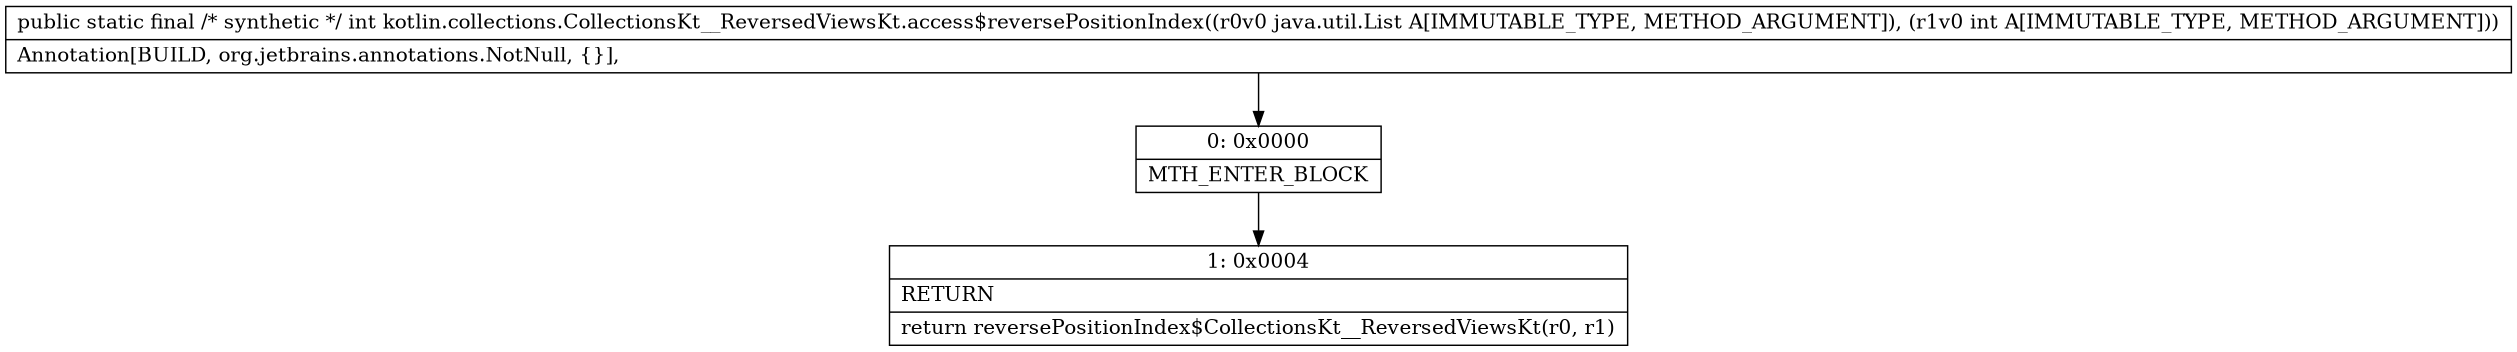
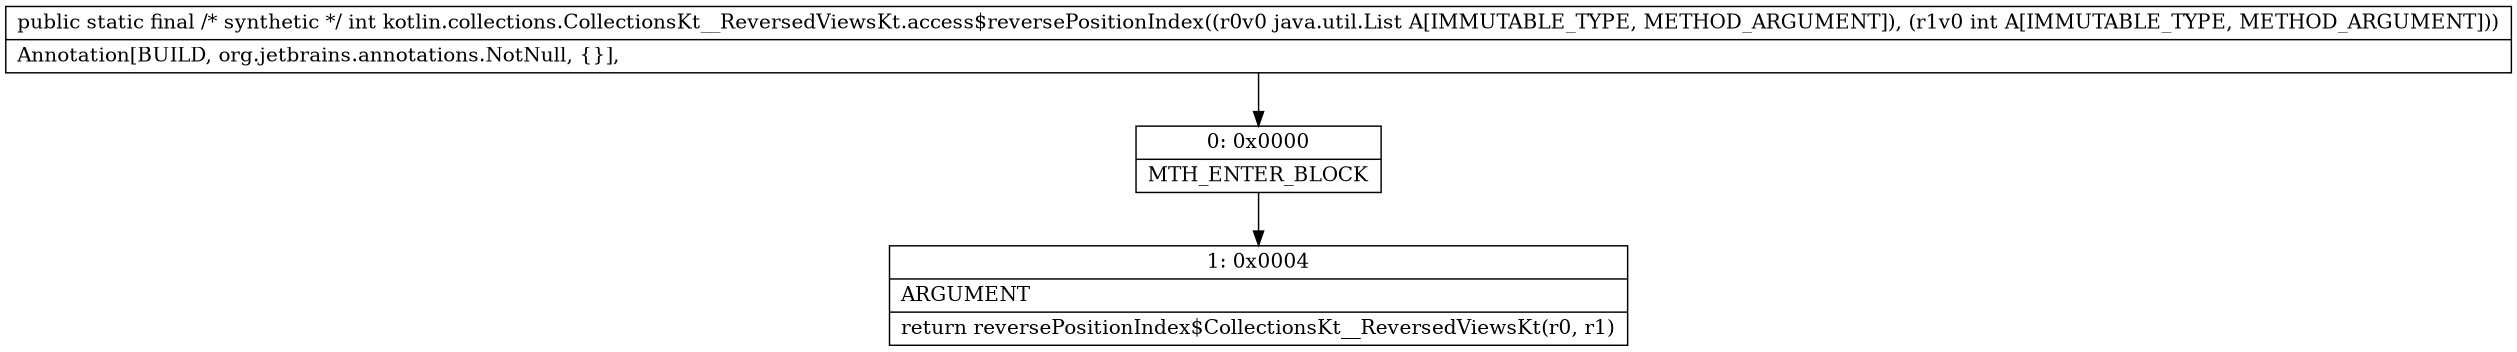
(948, 295) -> (966, 295)
